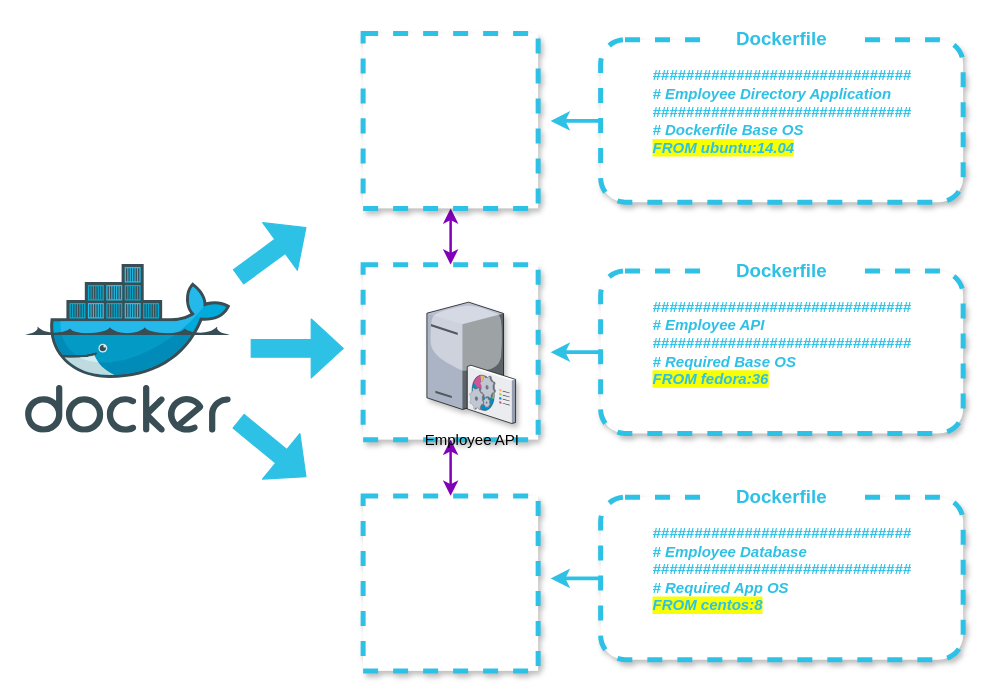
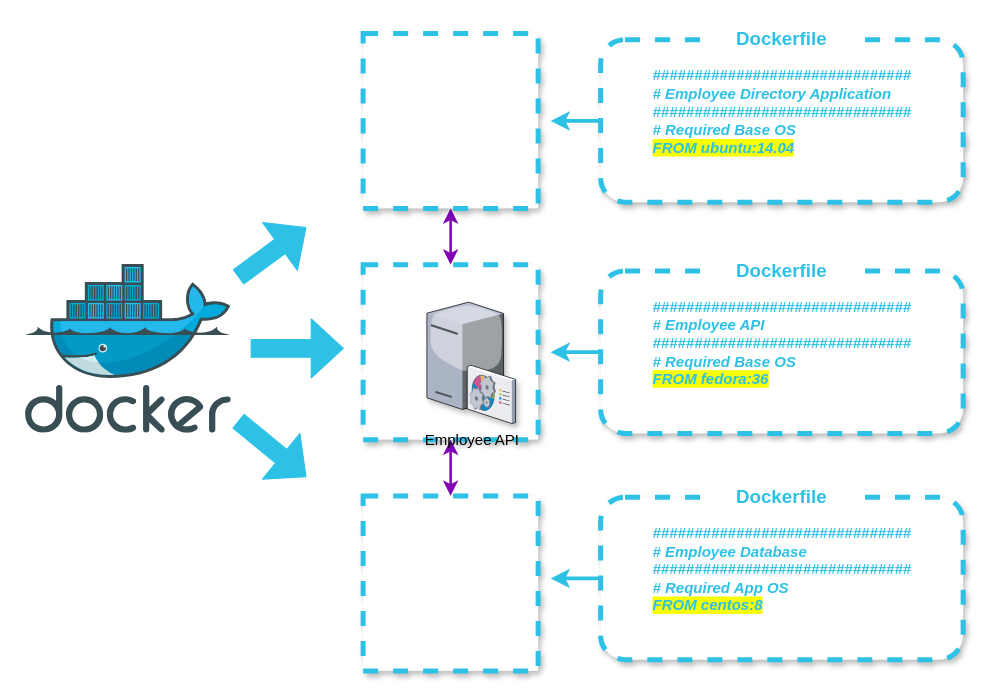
(733, 121) -> (733, 121)
